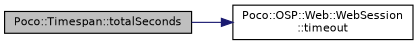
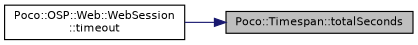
(206, 22) -> (200, 22)
